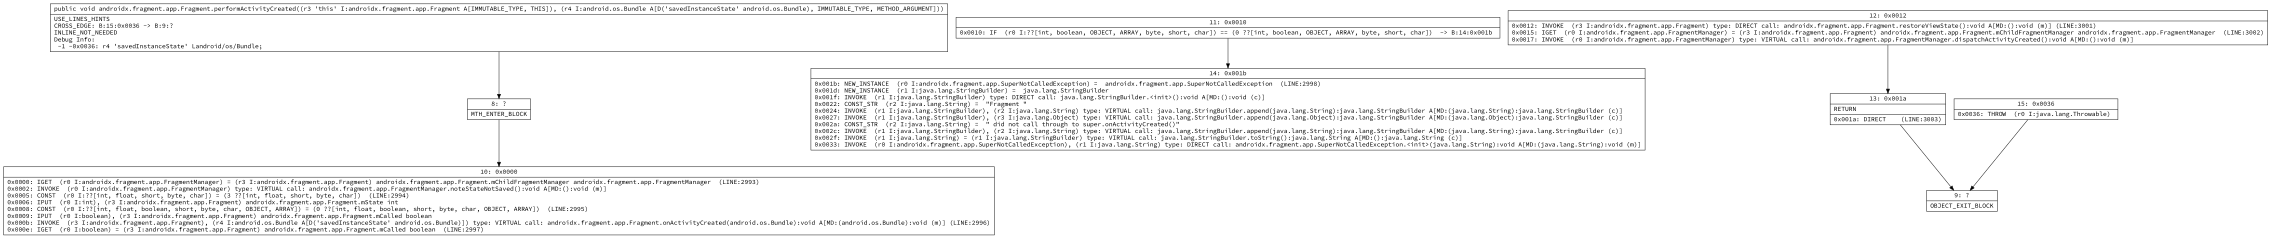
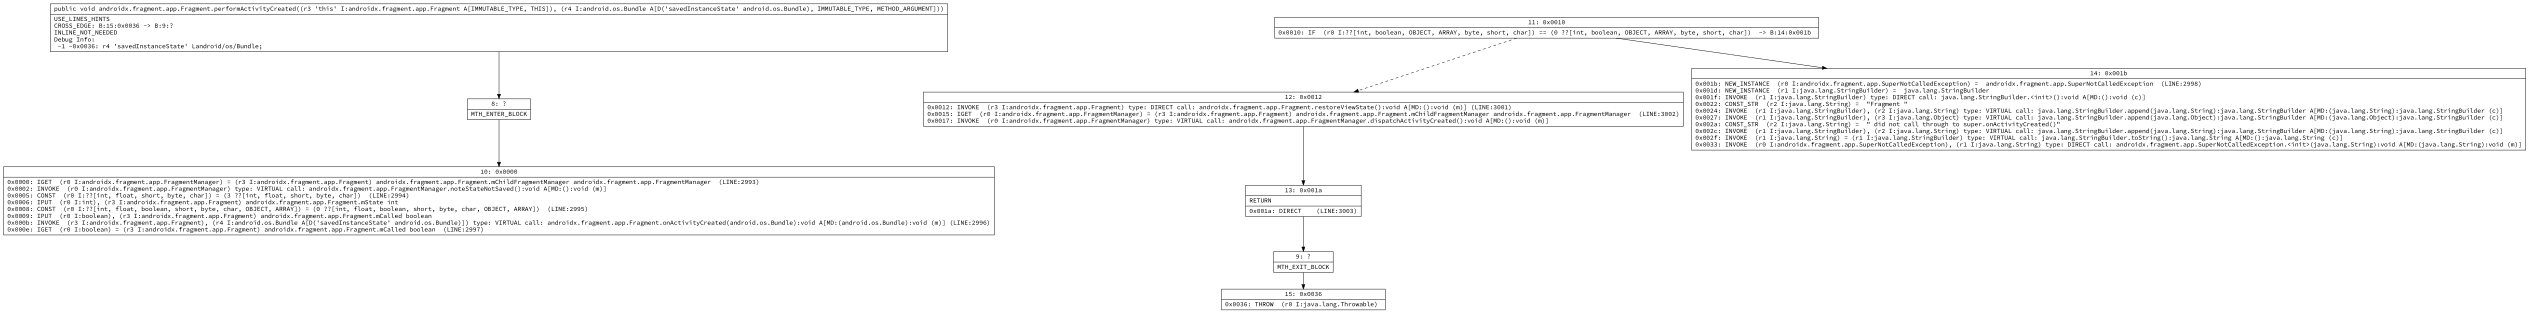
none -> (1437, 64)
(2000, 153) -> (1303, 278)
(1962, 206) -> (1303, 267)
